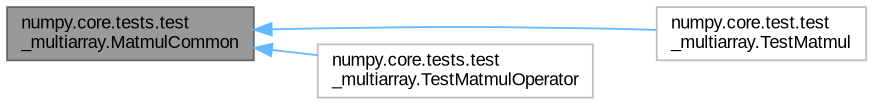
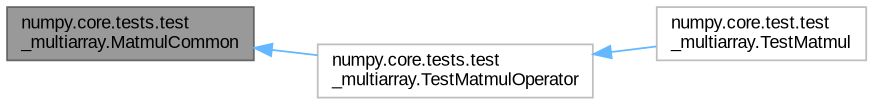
(464, 27) -> (634, 49)
